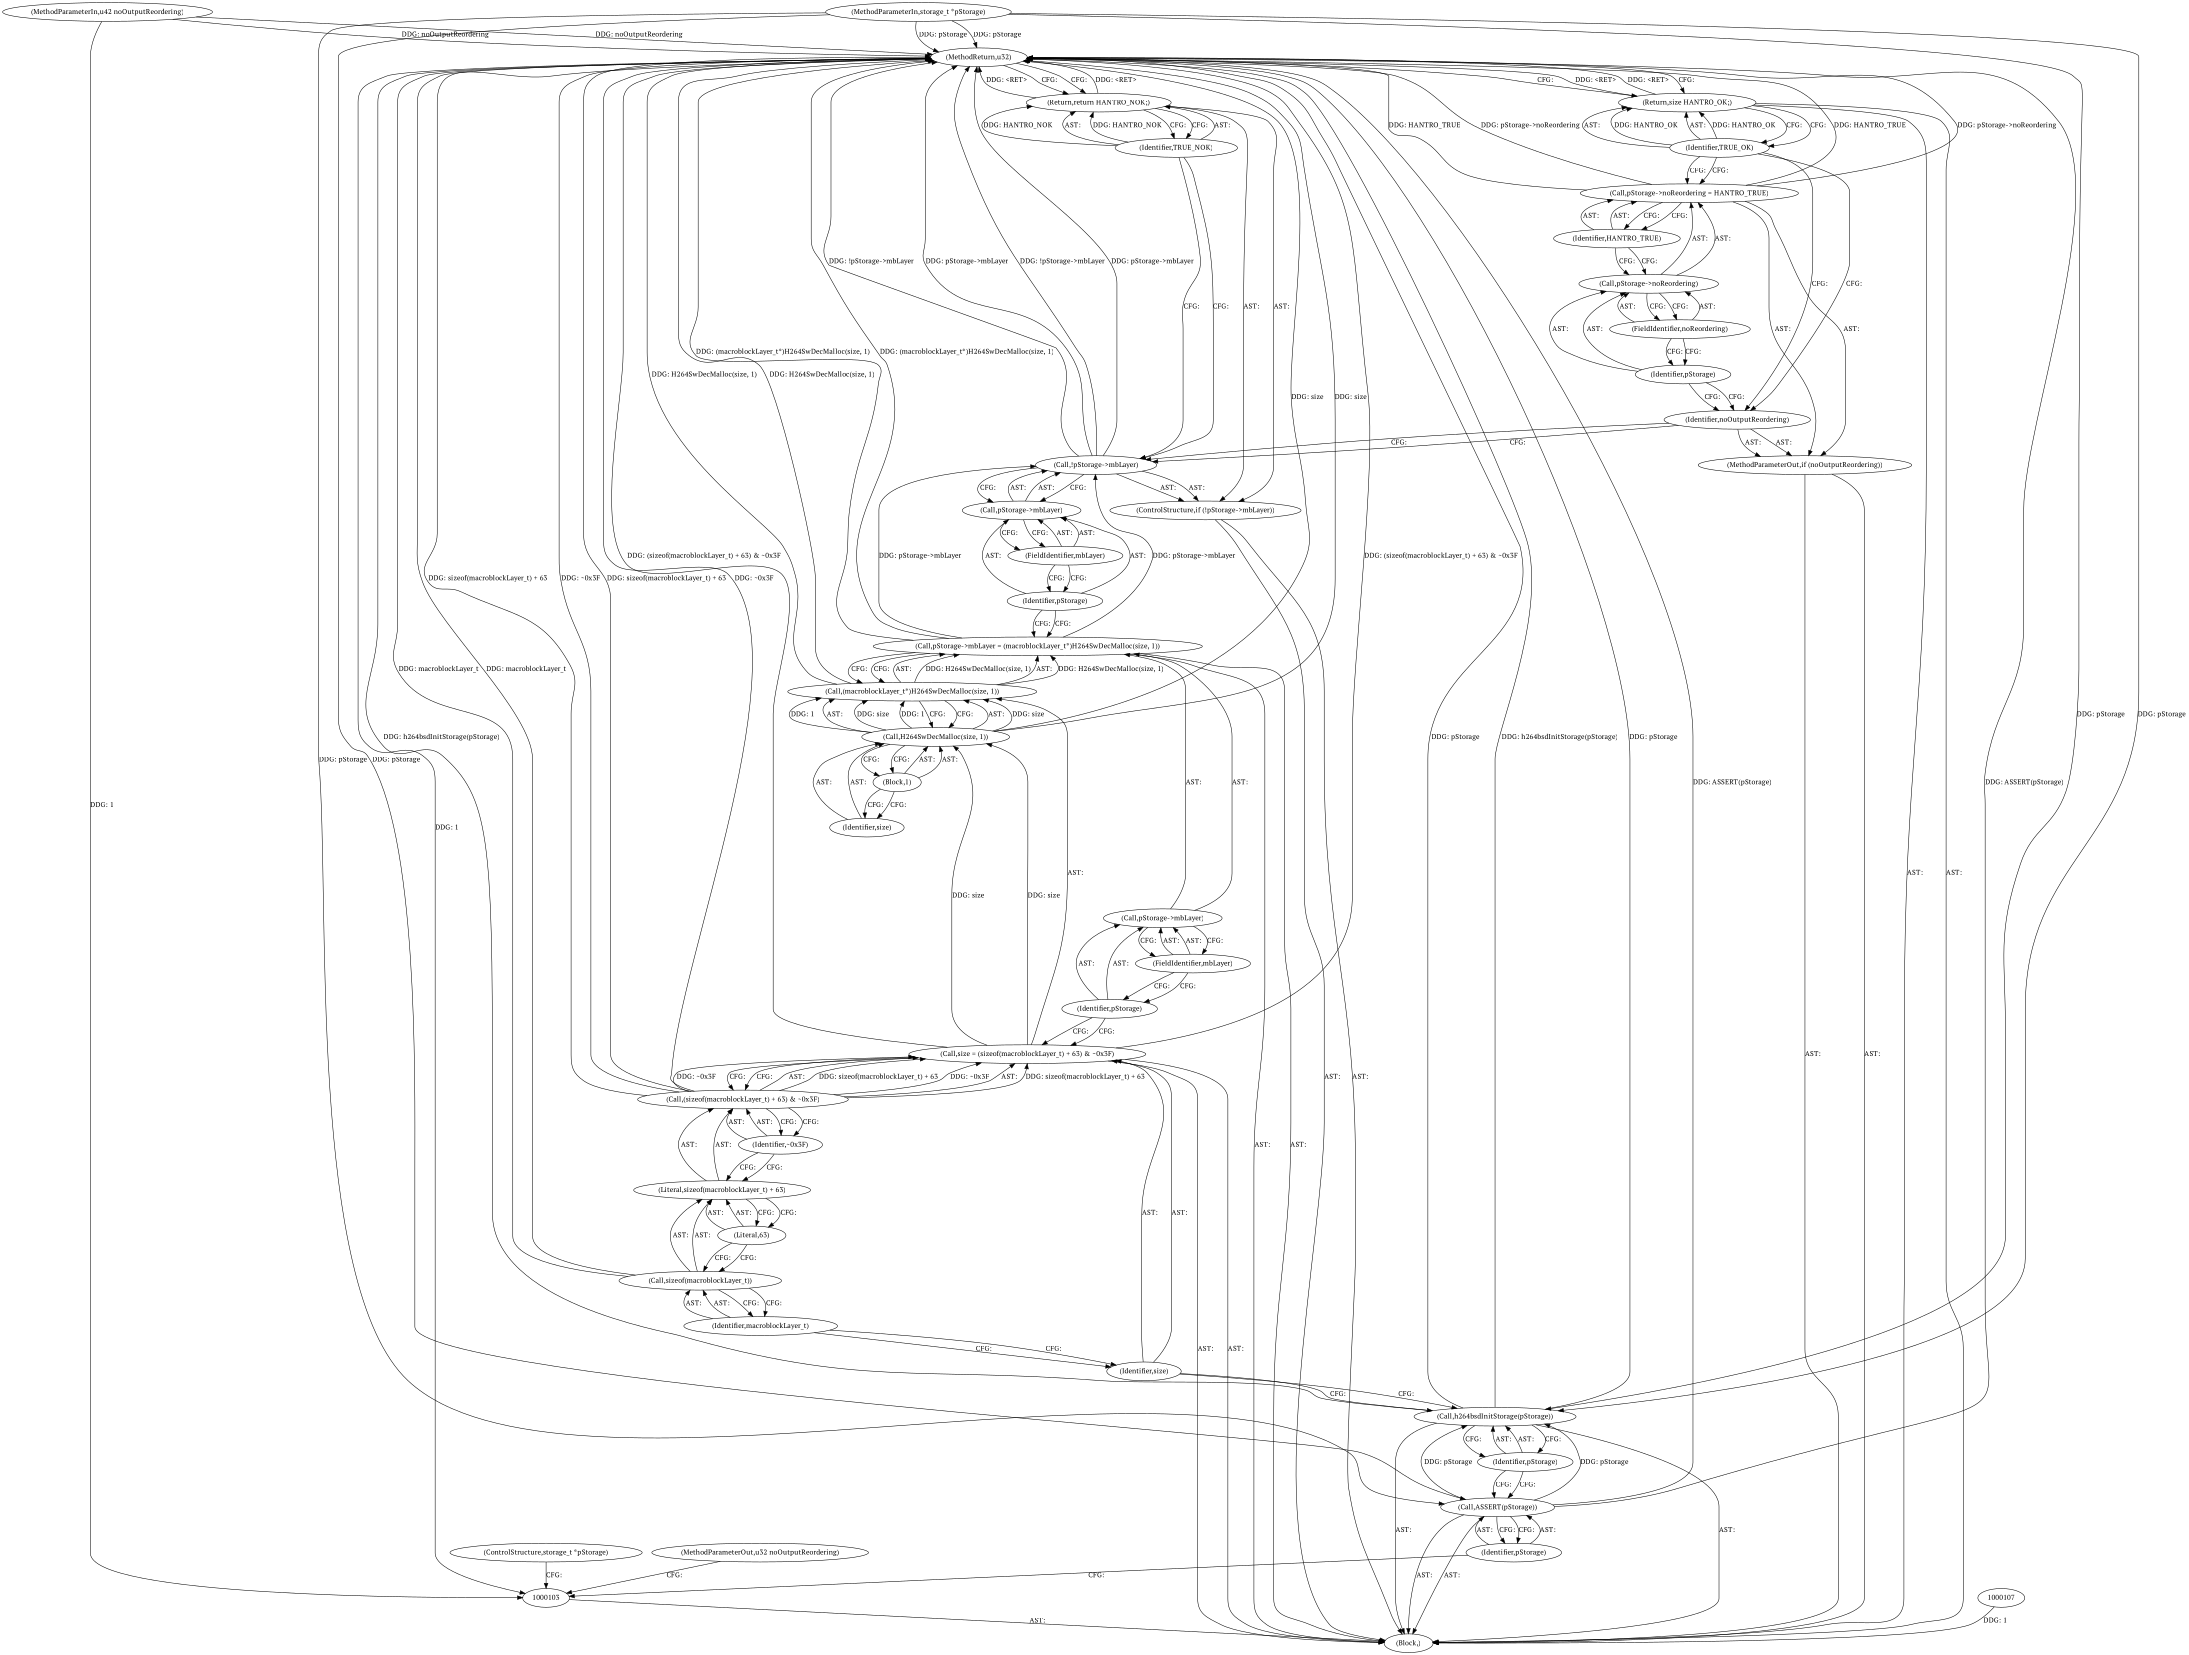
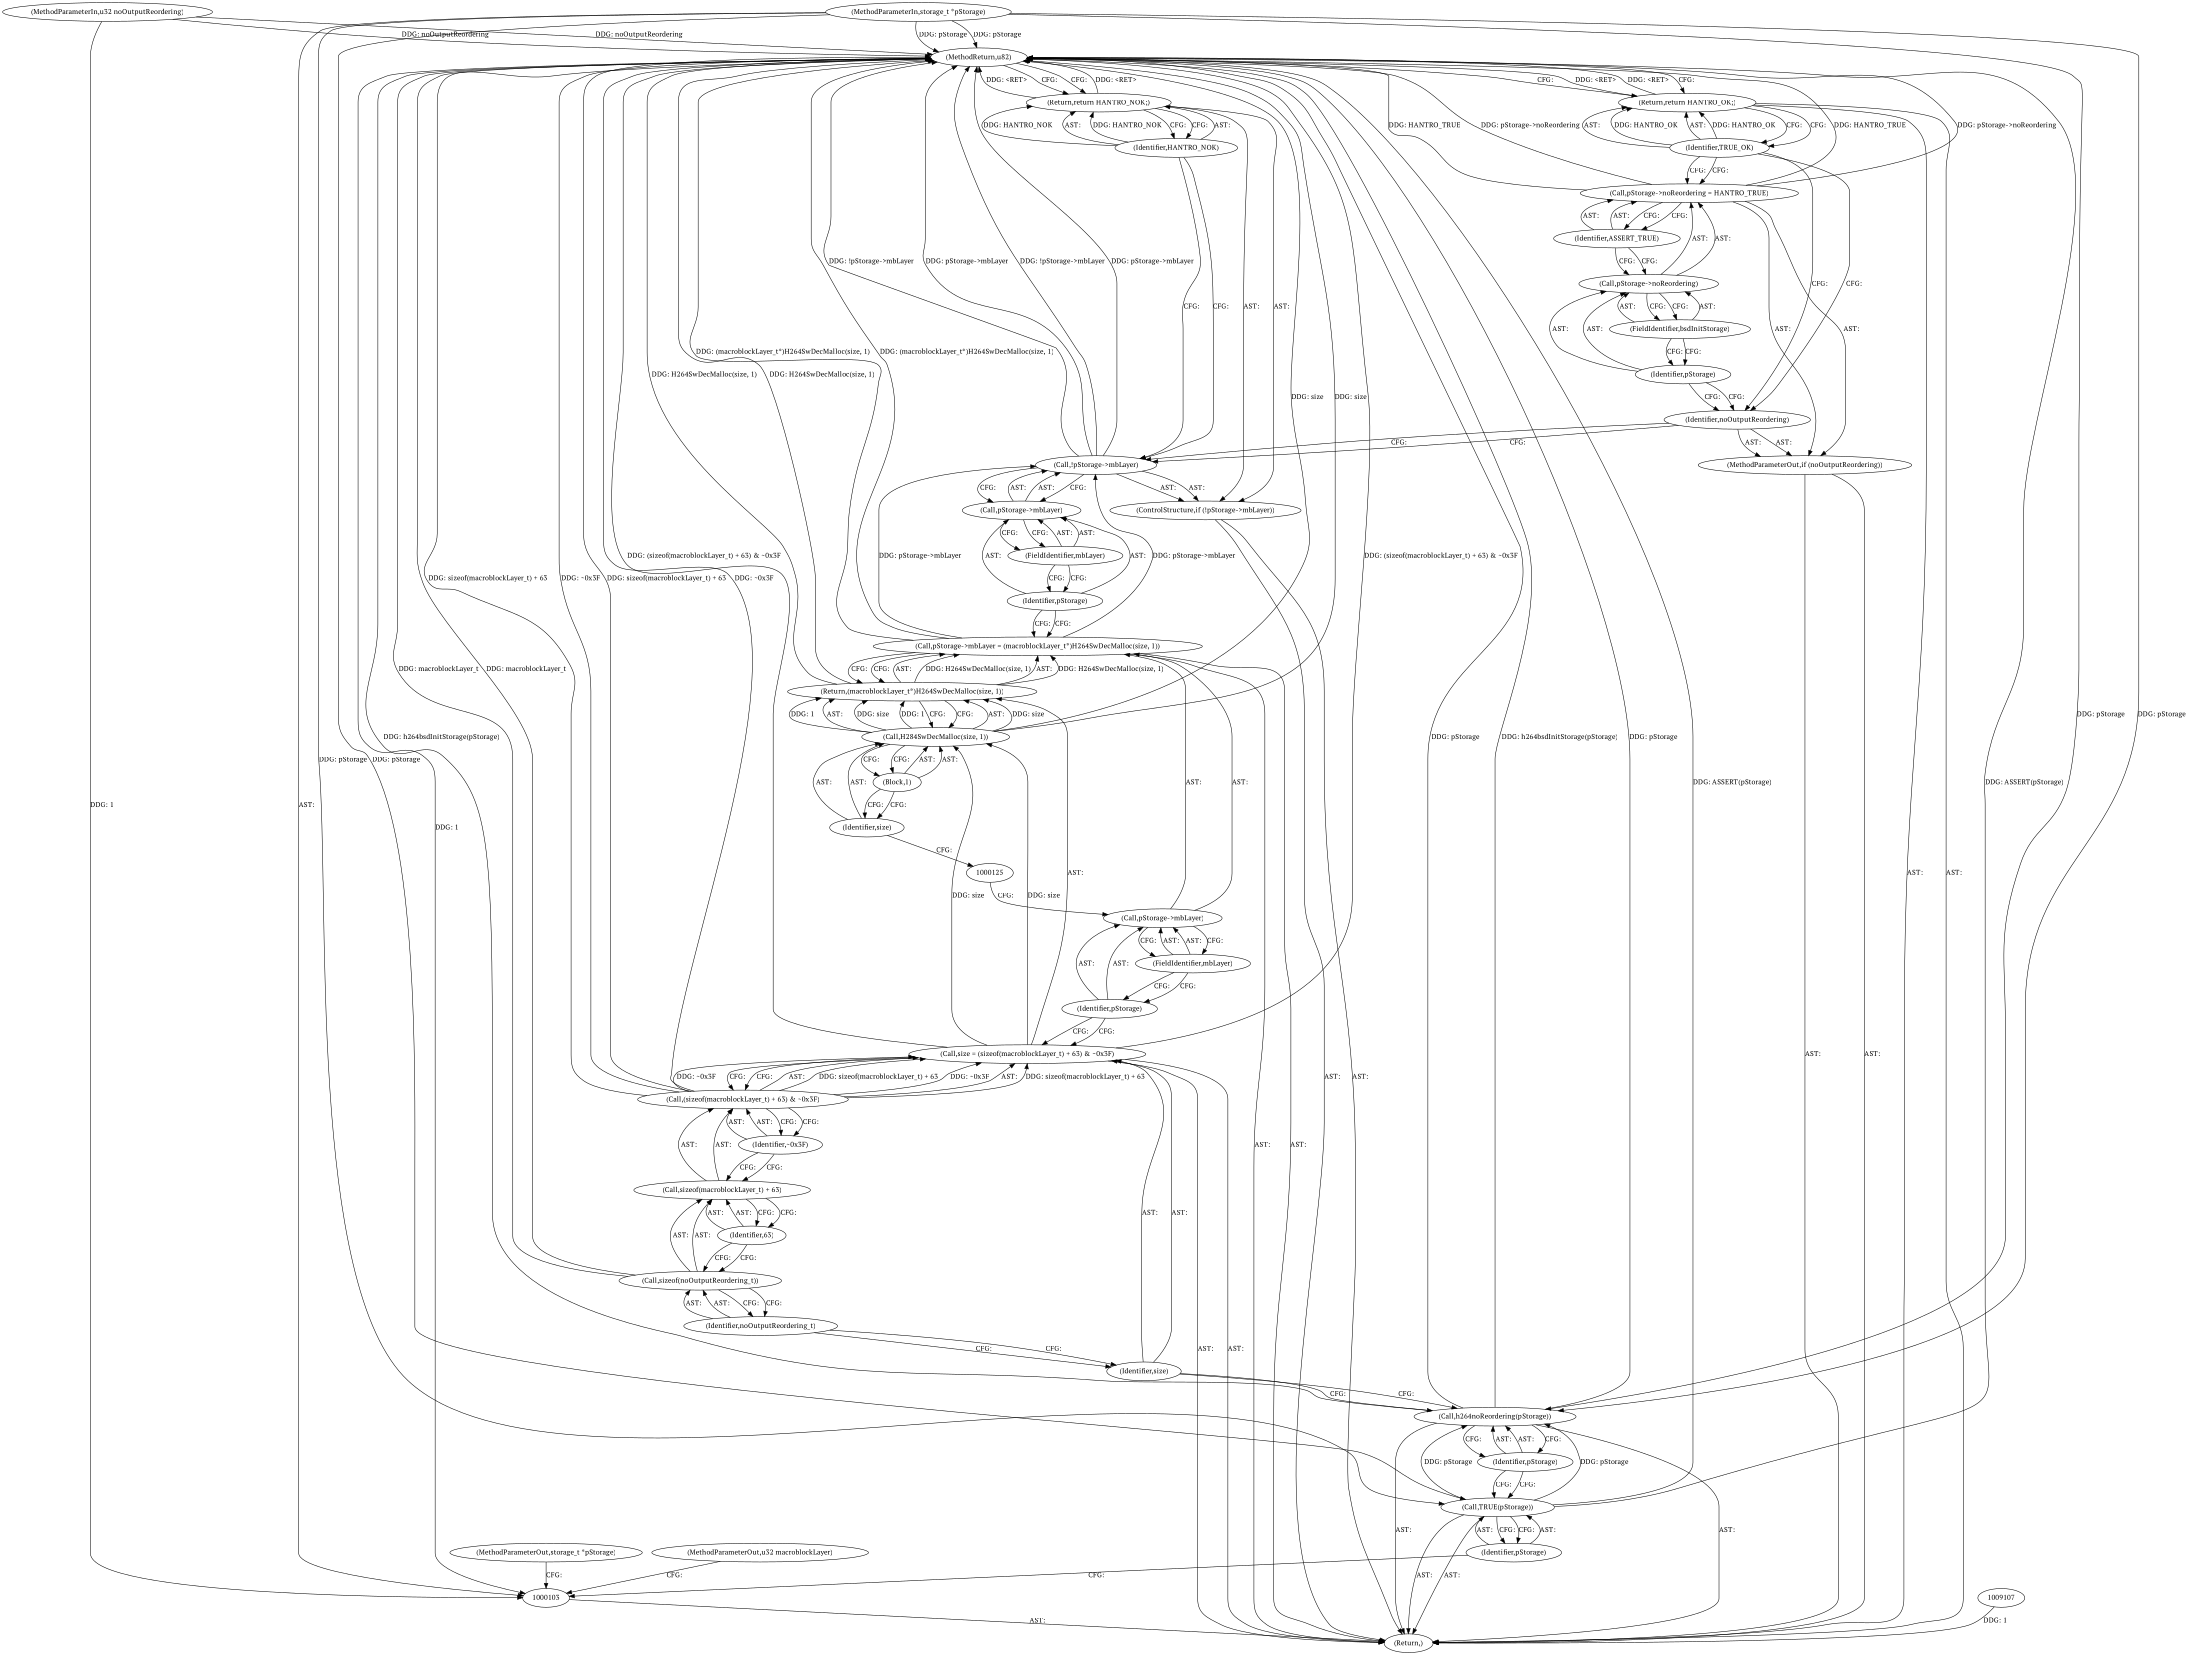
(108, 12) -> (108, 12)
(979, 57) -> (979, 57)
(1687, 103) -> (1687, 103)
(1176, 148) -> (1176, 148)
(1617, 239) -> (1617, 239)
(1680, 329) -> (1680, 329)
none -> (299, 648)
(912, 692) -> (912, 692)
(936, 737) -> (936, 737)
none -> (990, 873)
(722, 1190) -> (722, 1190)
(752, 1235) -> (752, 1235)
(700, 1281) -> (700, 1281)
(761, 1326) -> (761, 1326)
(1495, 1417) -> (1495, 1417)
(1498, 1507) -> (1498, 1507)
(546, 1553) -> (546, 1553)
(760, 1553) -> (760, 1553)
(2001, 1598) -> (2001, 1598)
(1409, 1643) -> (1409, 1643)
